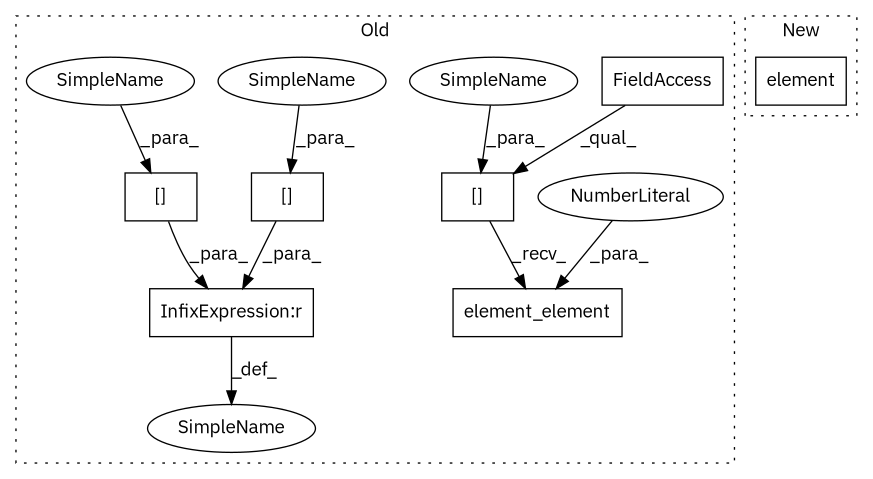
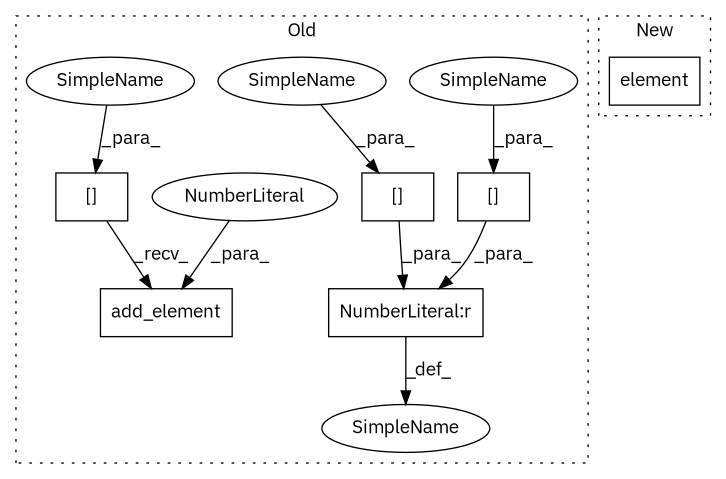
(663, 81) -> none
(232, 313) -> (406, 313)
(538, 313) -> (166, 313)
